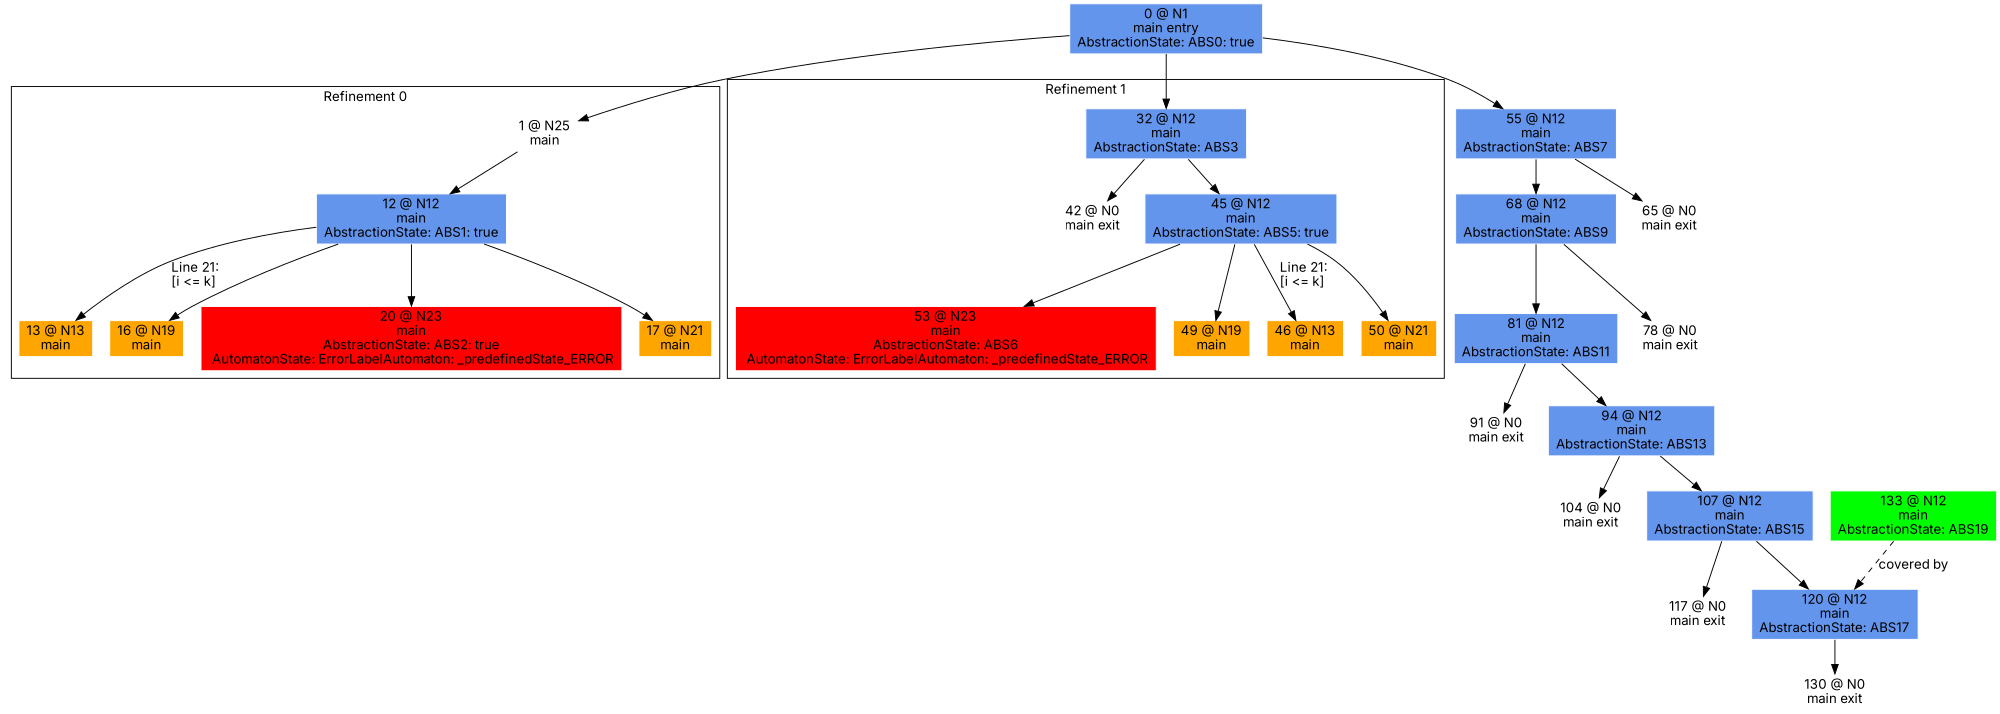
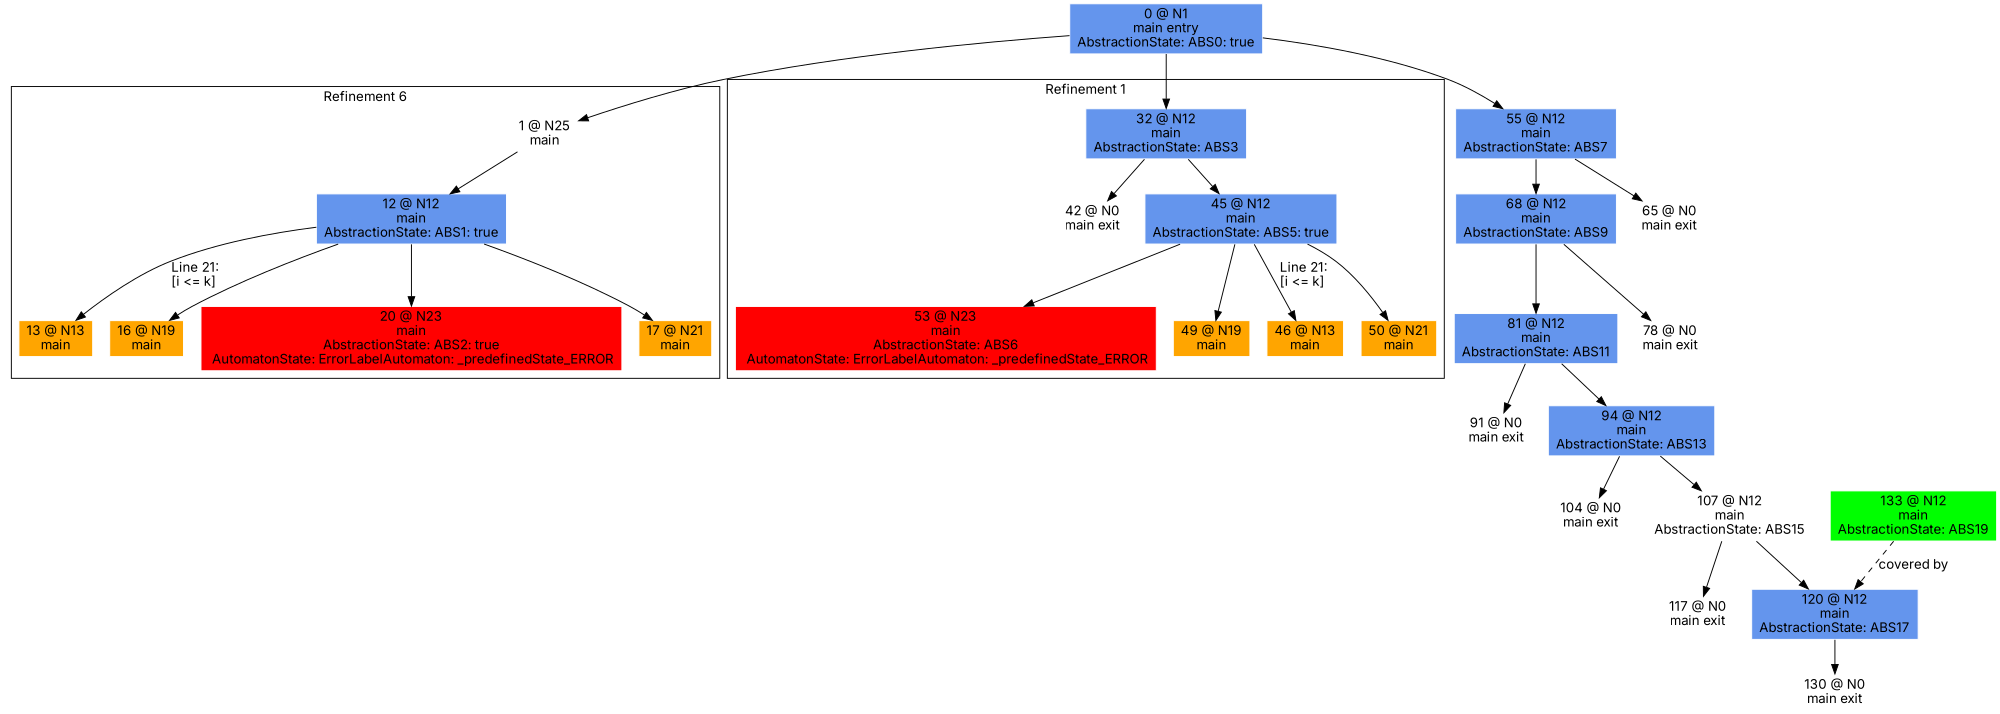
(366, 97) -> (366, 97)
(1730, 516) -> (1730, 516)
